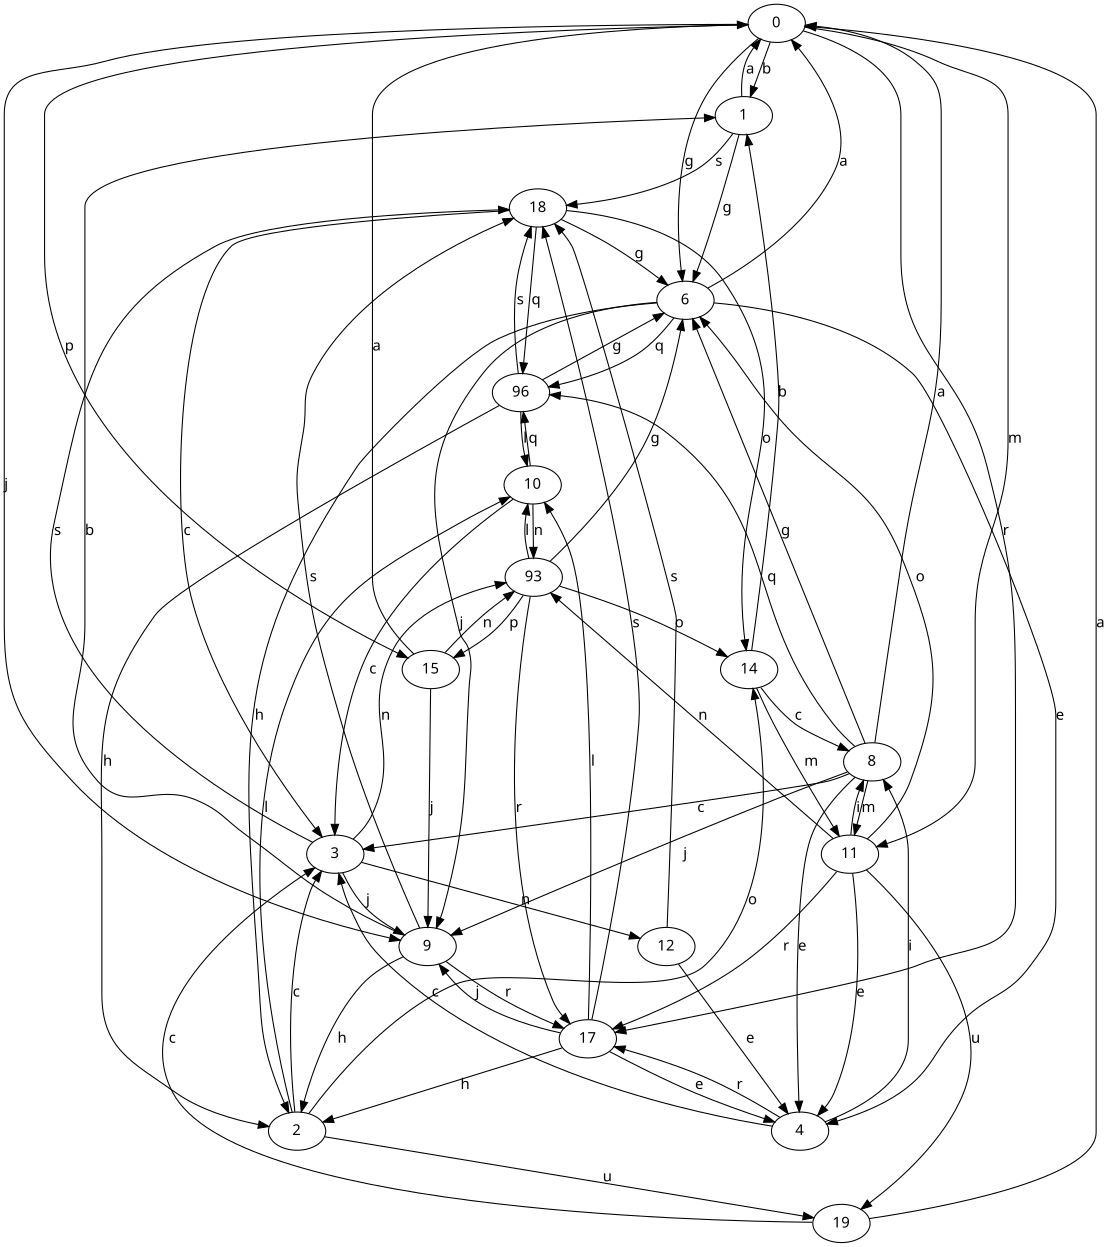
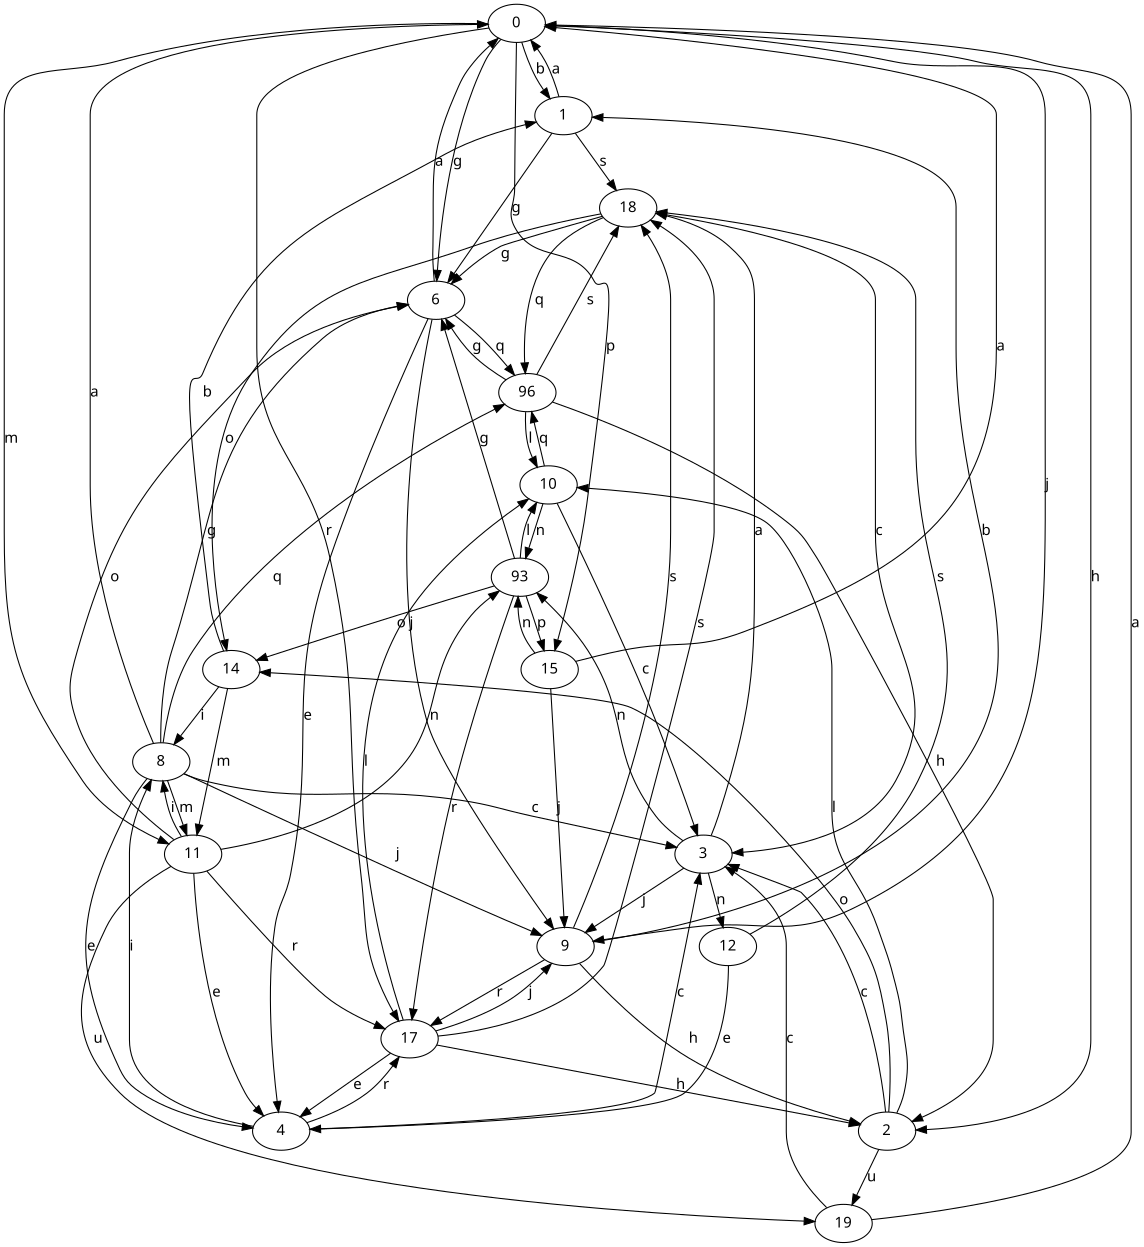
(58, 531) -> (759, 531)
(283, 602) -> (1091, 393)
(798, 716) -> (203, 716)
